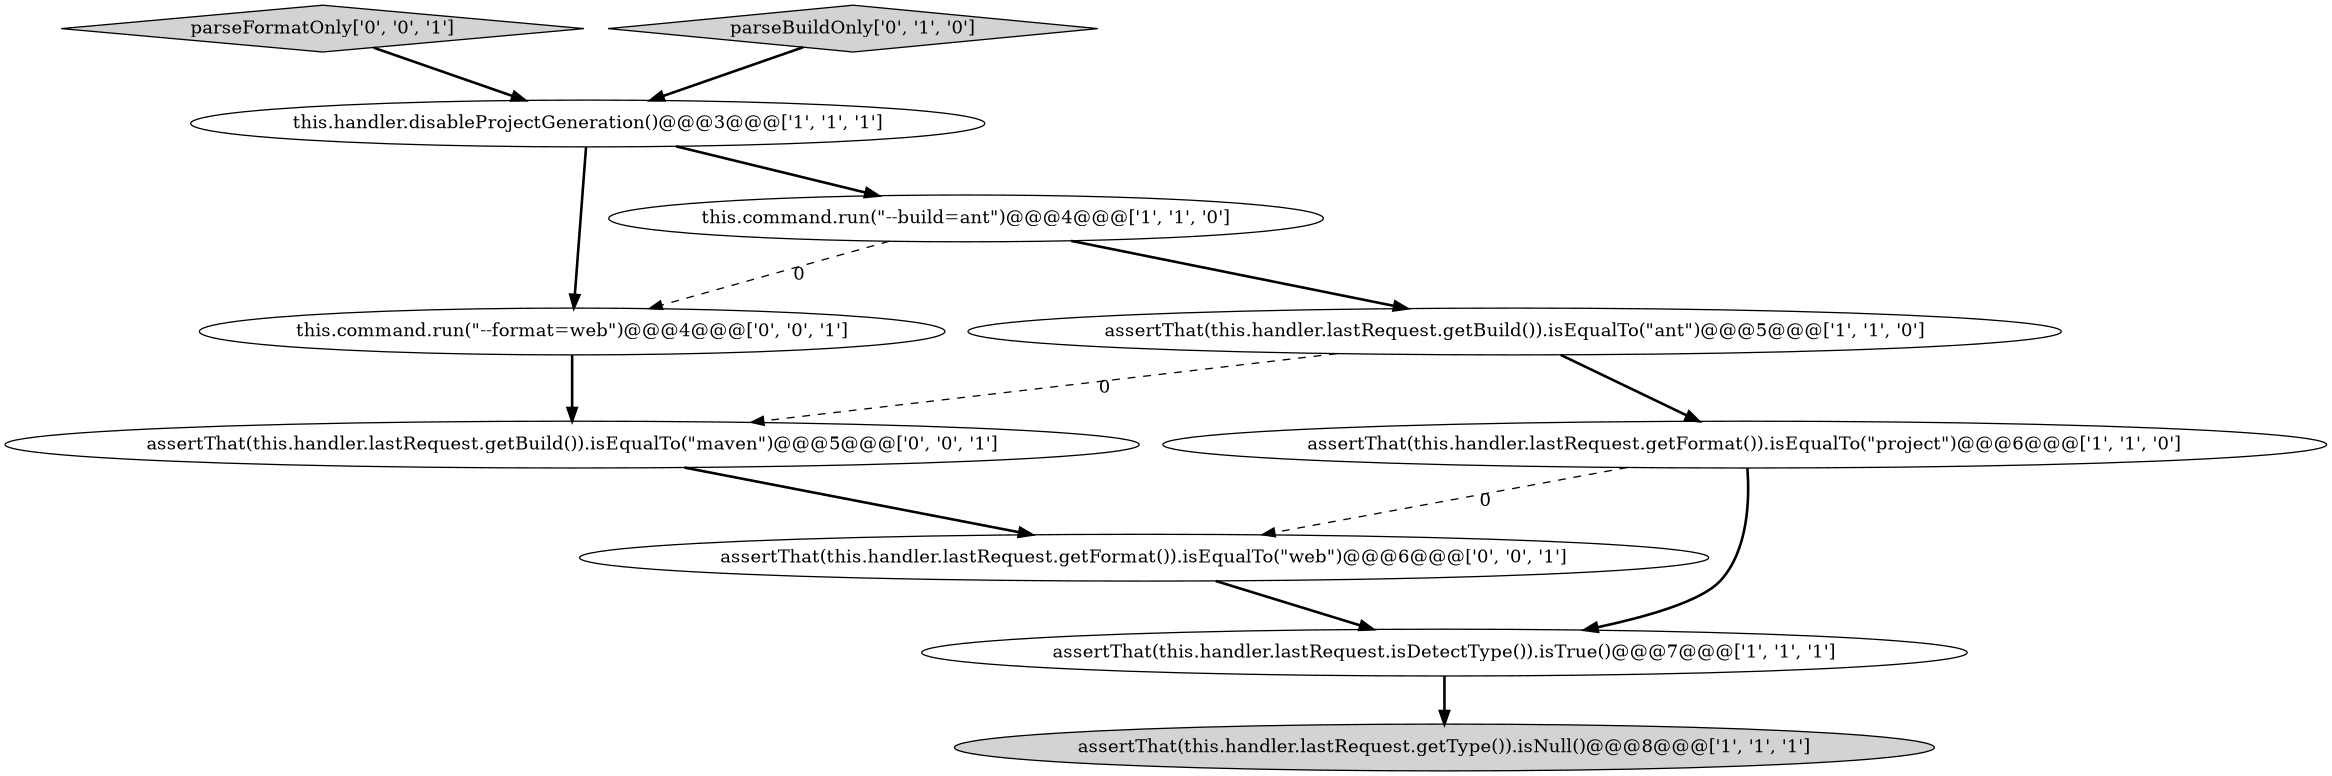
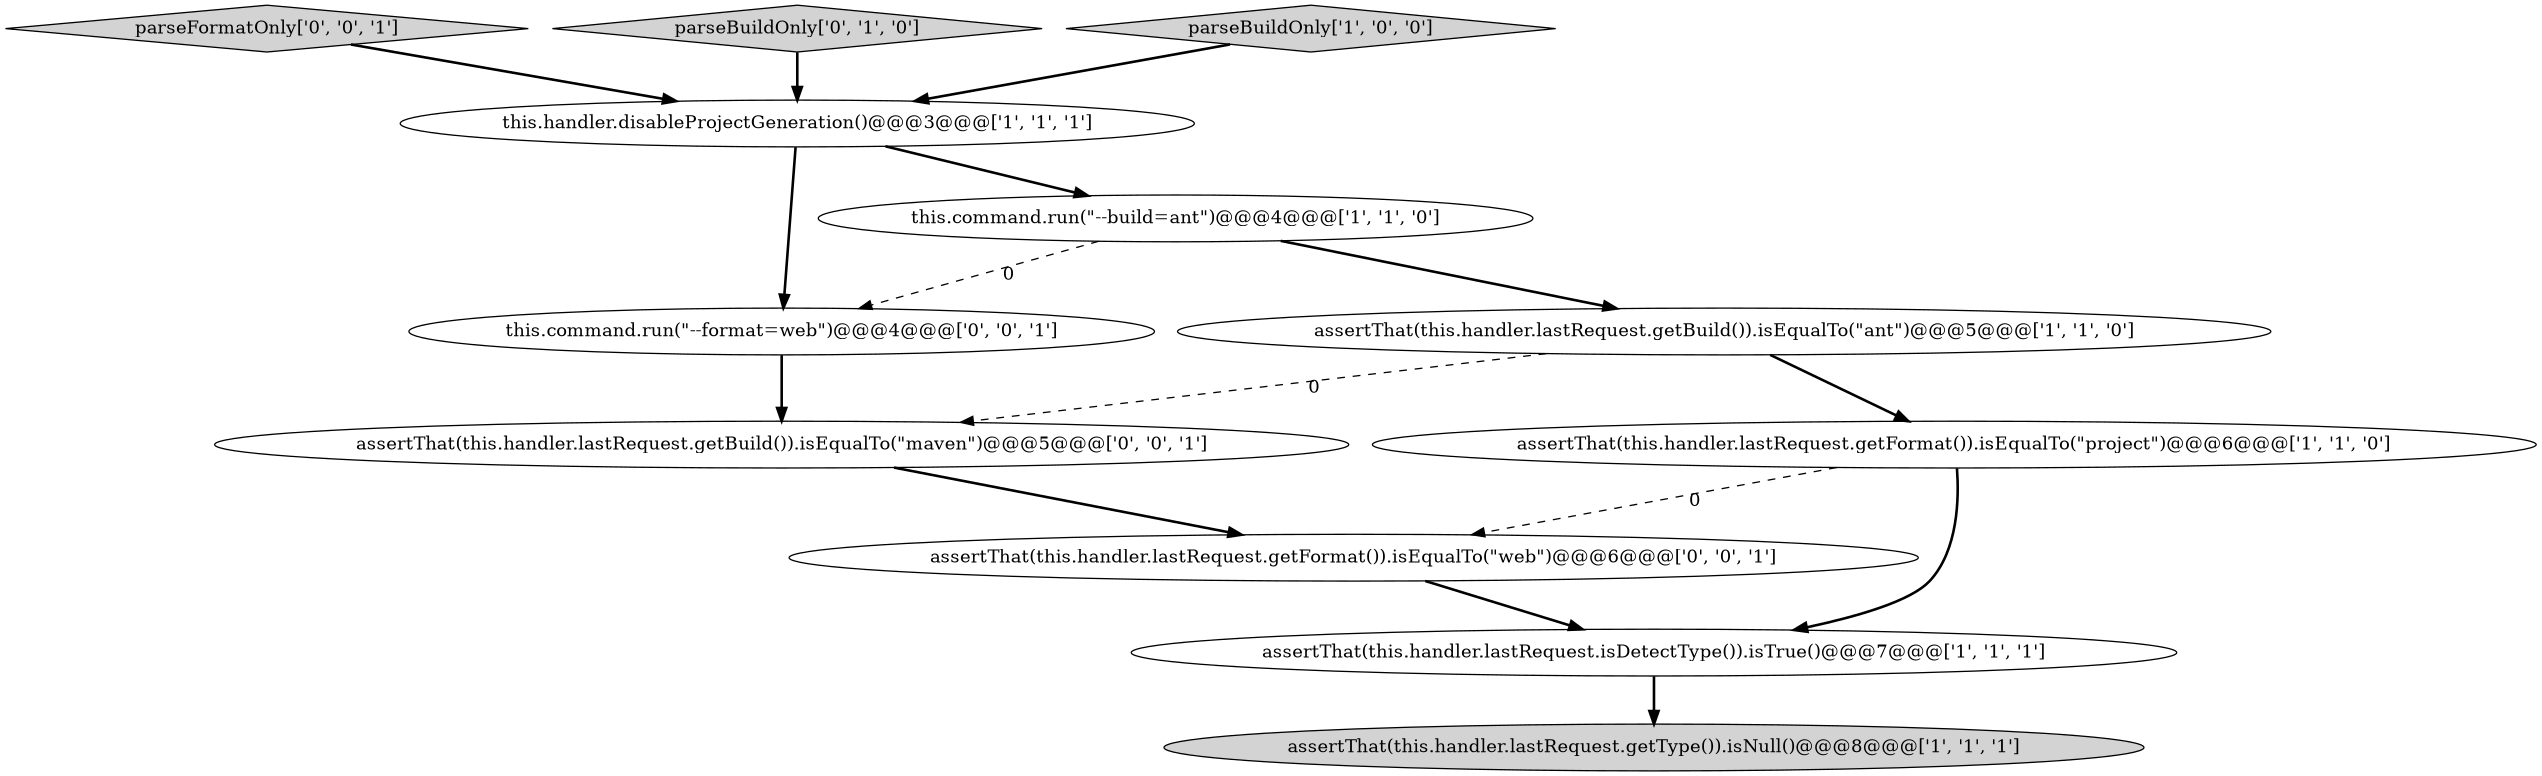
none -> (1311, 29)
